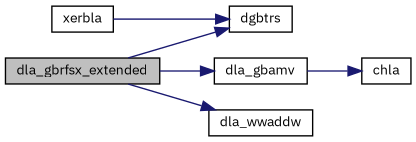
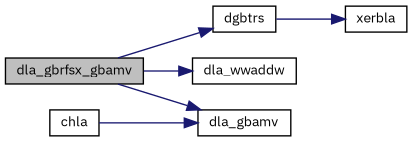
(164, 19) -> (304, 19)
(83, 71) -> (74, 71)
(327, 71) -> (142, 123)
